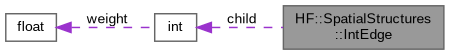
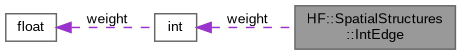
(240, 20) -> (246, 20)
